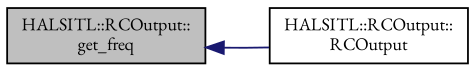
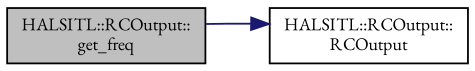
(247, 48) -> (228, 24)
